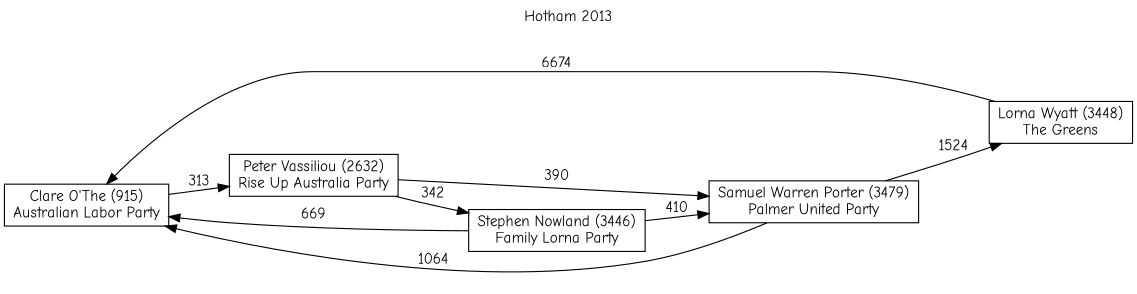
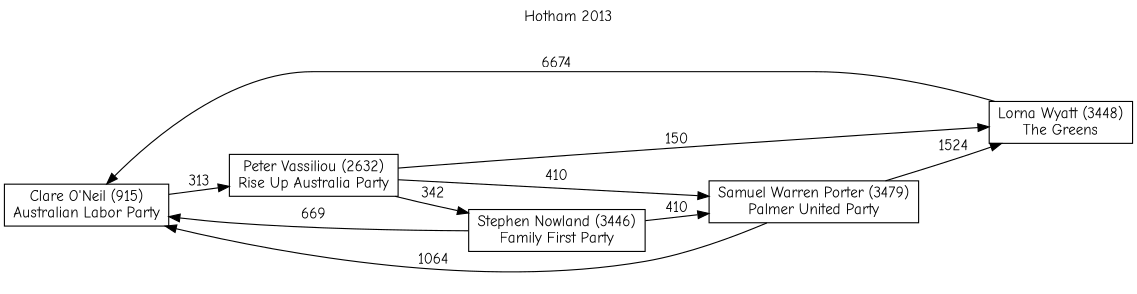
none -> (688, 147)
(557, 176) -> (557, 176)
(87, 205) -> (87, 205)
(557, 230) -> (557, 230)
